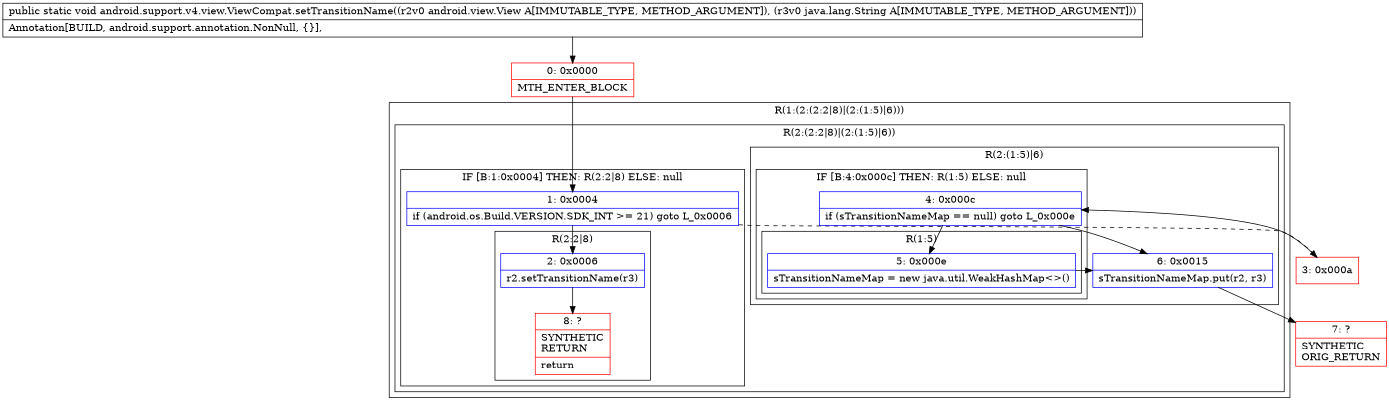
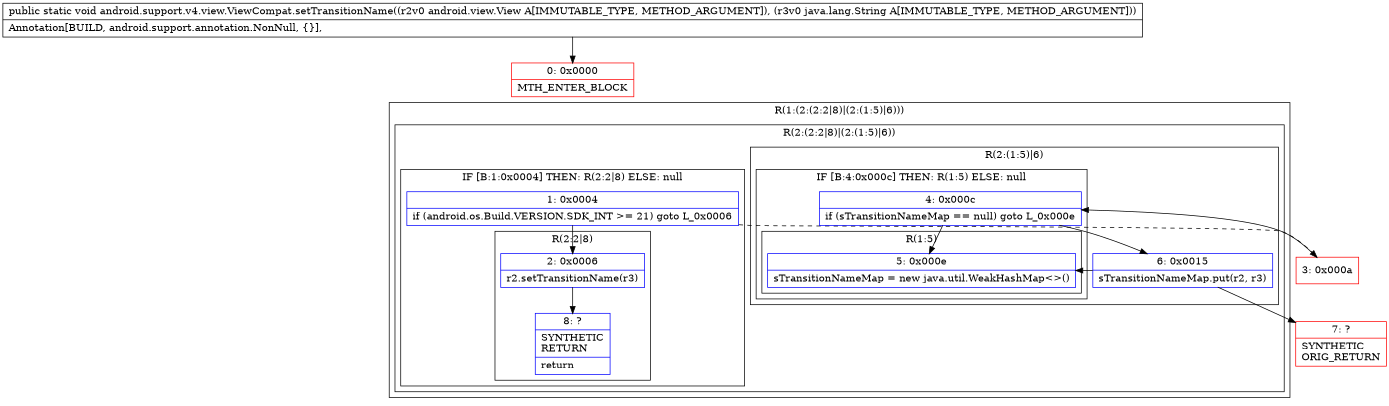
(573, 141) -> none
(1080, 271) -> (1088, 271)
(573, 344) -> (573, 344)
